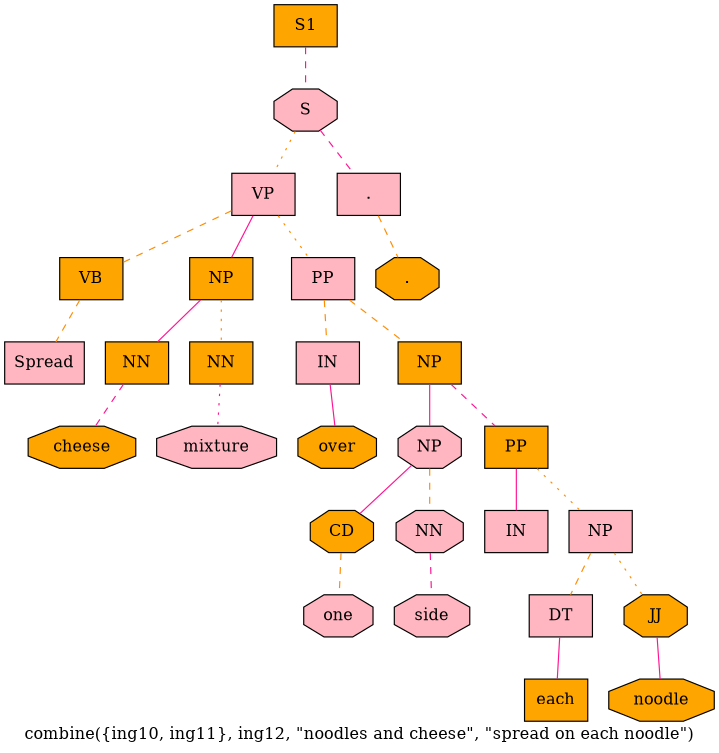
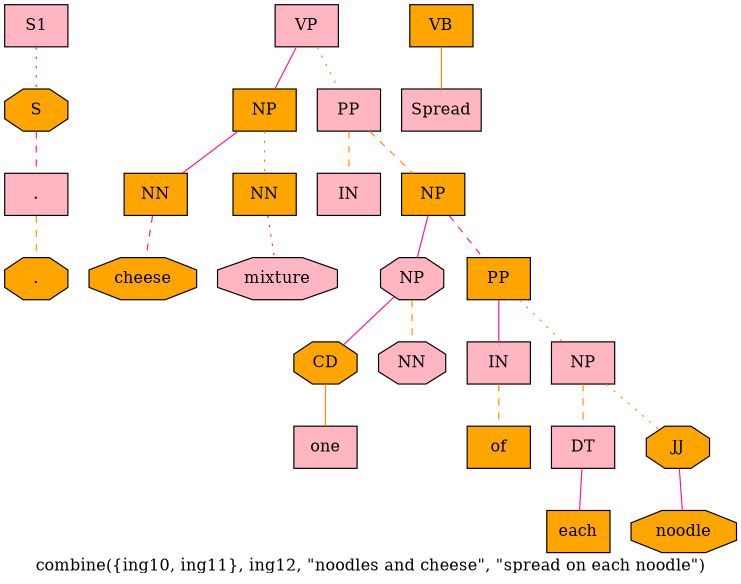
(306, 26) -> (36, 26)
(306, 68) -> (36, 68)
(306, 110) -> (36, 110)
(284, 152) -> none
(177, 237) -> none
(68, 321) -> (441, 68)
(337, 447) -> none
none -> (499, 447)
(340, 574) -> (325, 405)
(338, 616) -> (325, 447)
(432, 616) -> none
